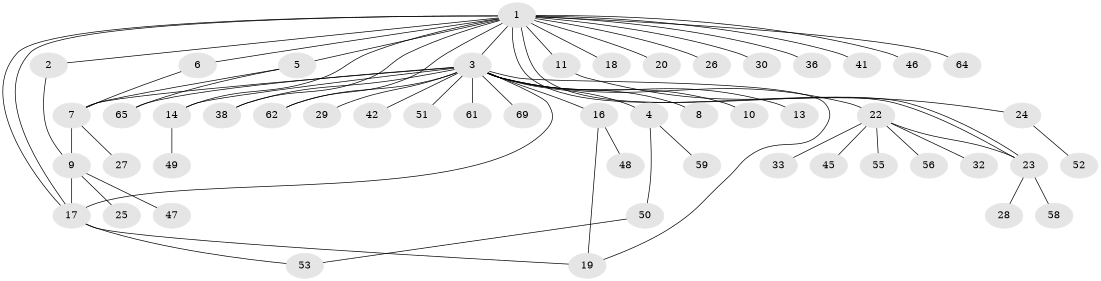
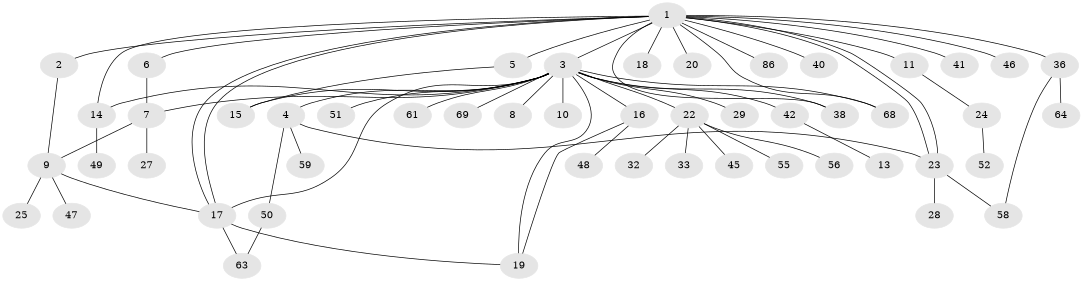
(846, 38) -> (1060, 91)
(712, 65) -> (769, 65)
(762, 65) -> (819, 65)
(182, 86) -> none
(636, 89) -> (847, 146)
(122, 116) -> (236, 116)
(272, 116) -> (890, 116)
none -> (1023, 138)
(953, 140) -> (595, 142)
(305, 266) -> (242, 266)
